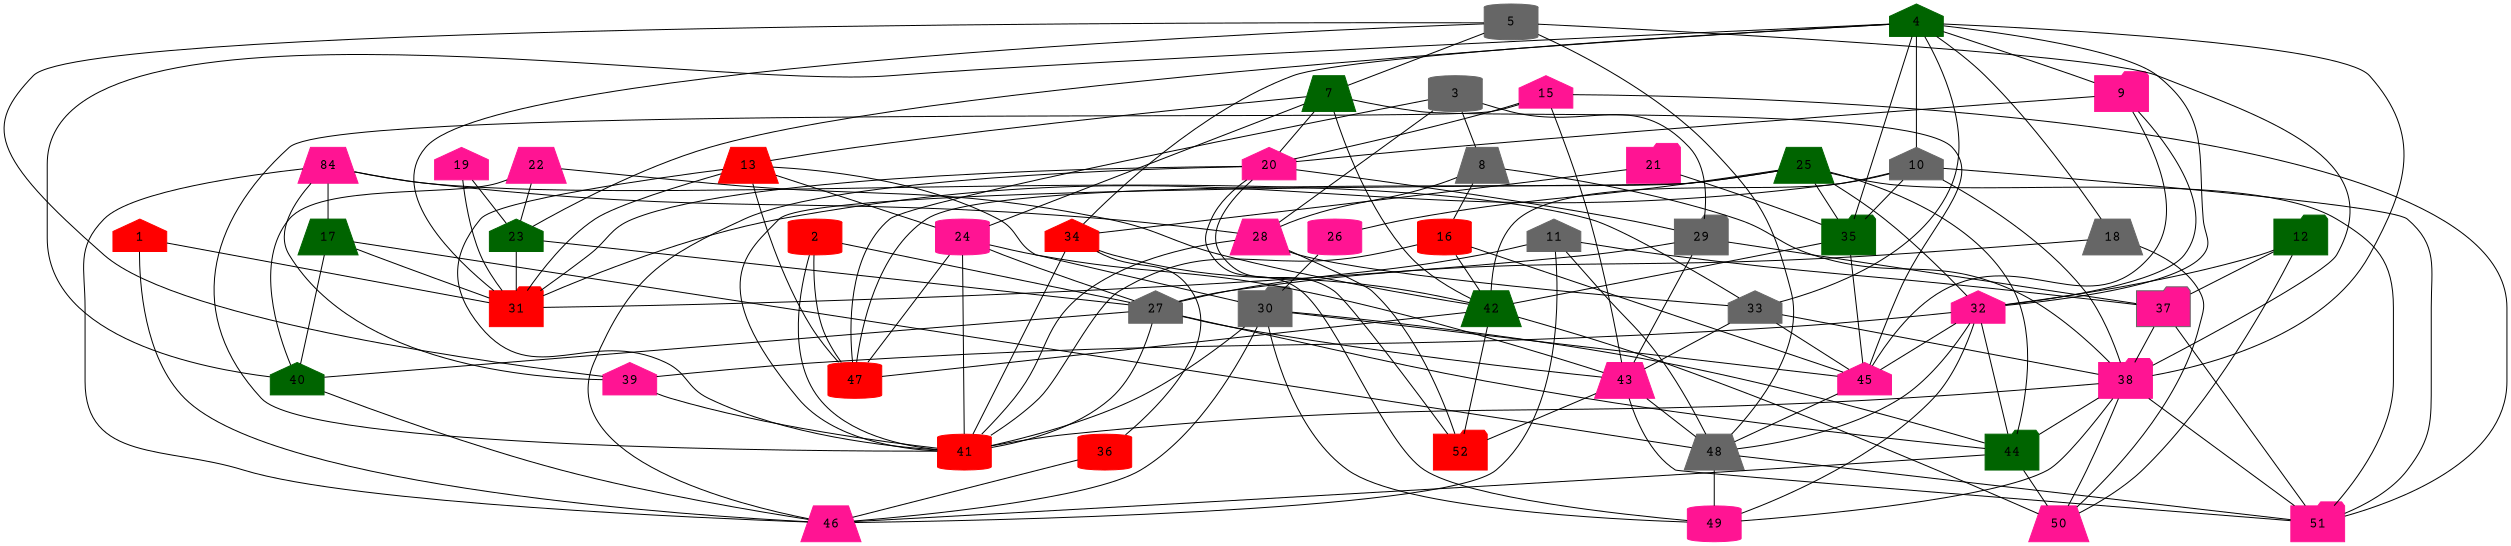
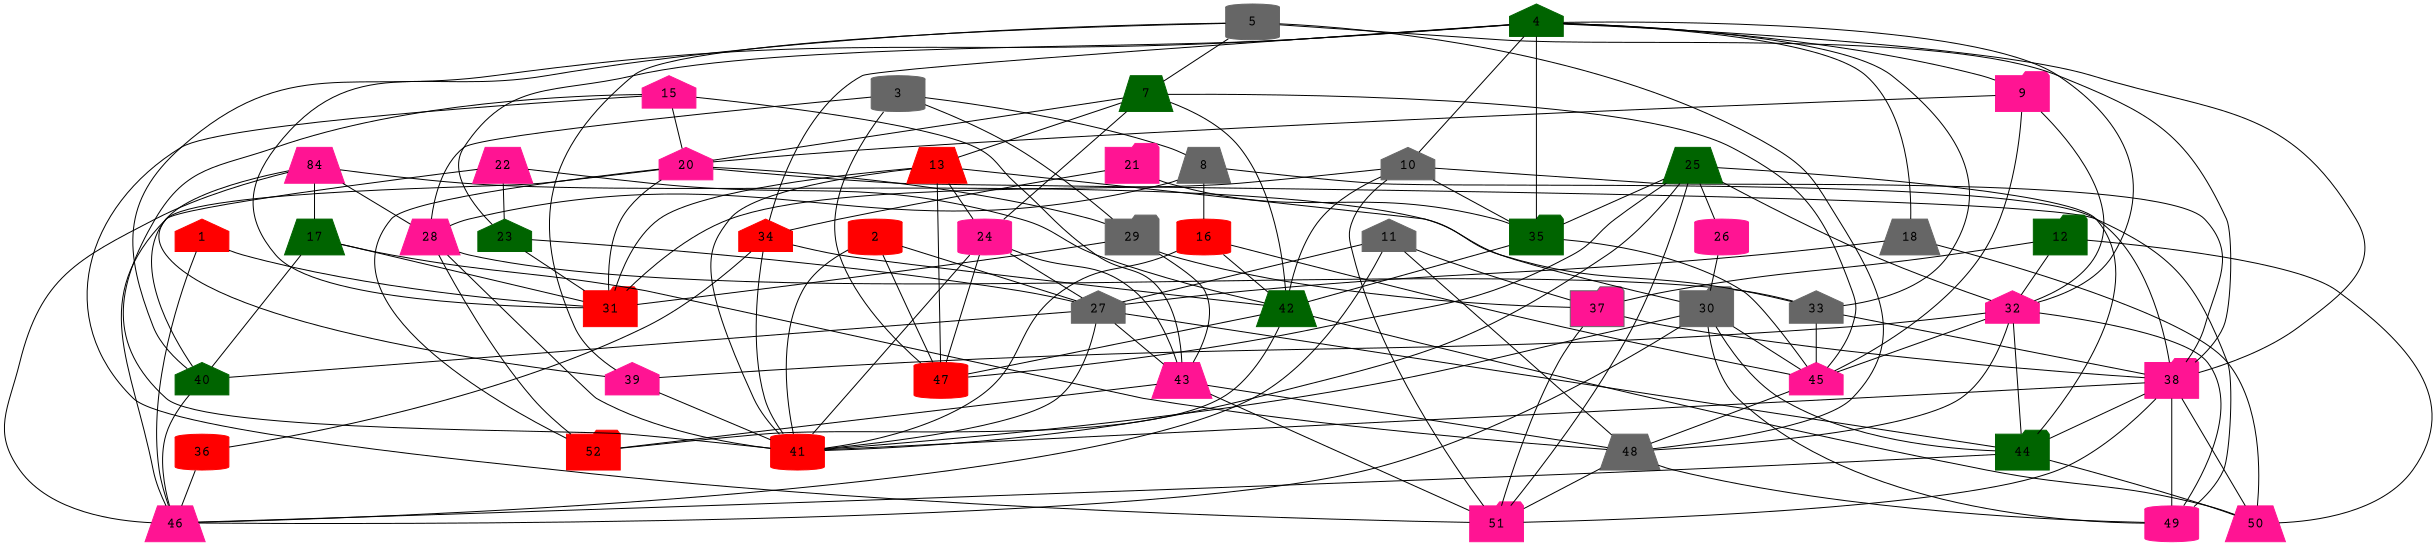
(461, 165) -> none
(1687, 346) -> none
